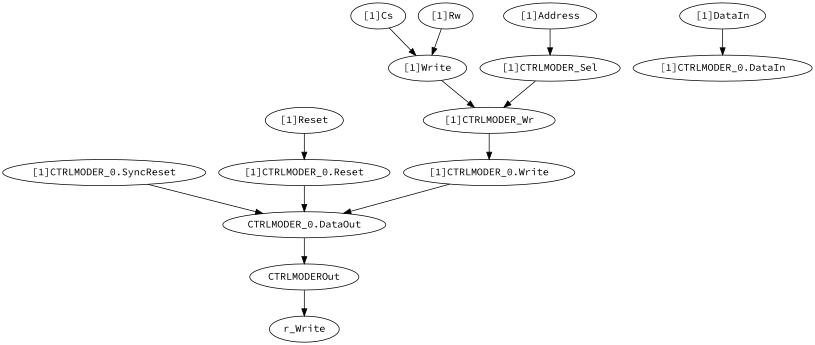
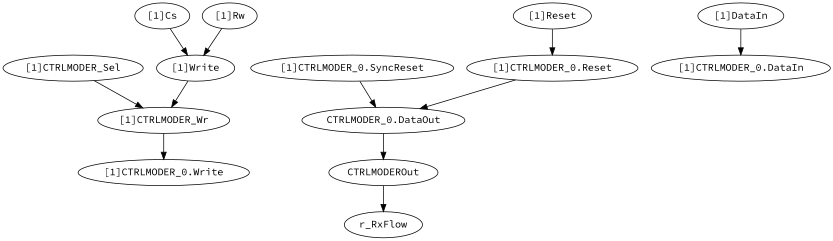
(550, 16) -> none
(400, 198) -> none
(304, 329) -> (383, 225)
